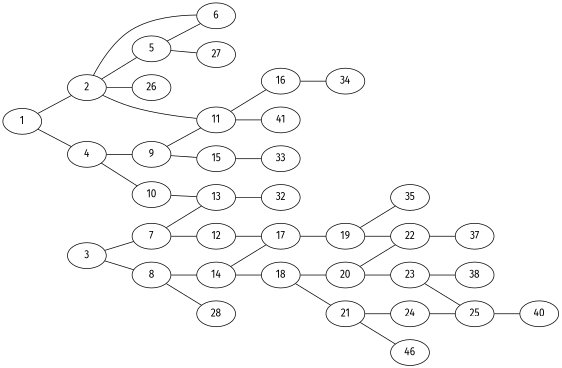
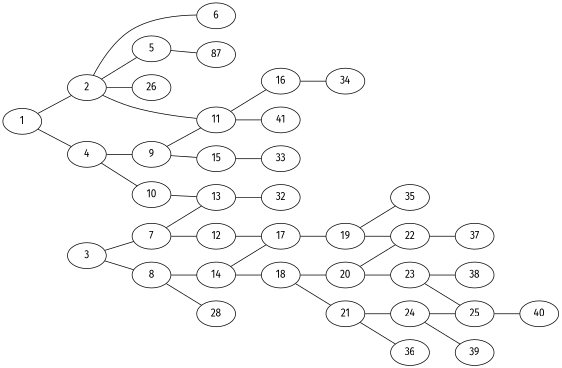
(184, 32) -> none
(216, 55) -> (216, 55)
(410, 353) -> (410, 353)
none -> (475, 353)
